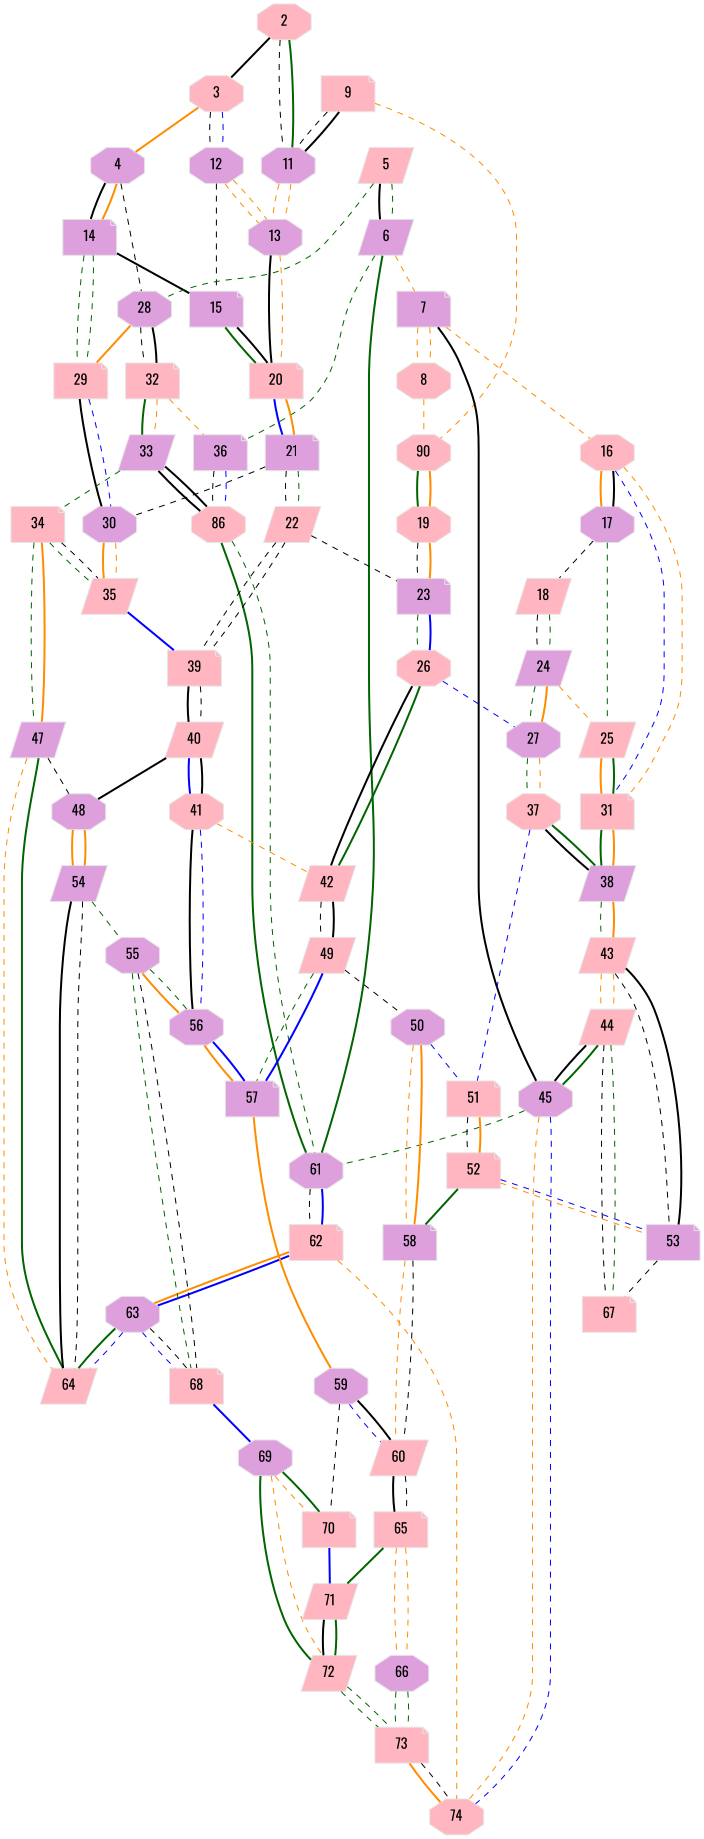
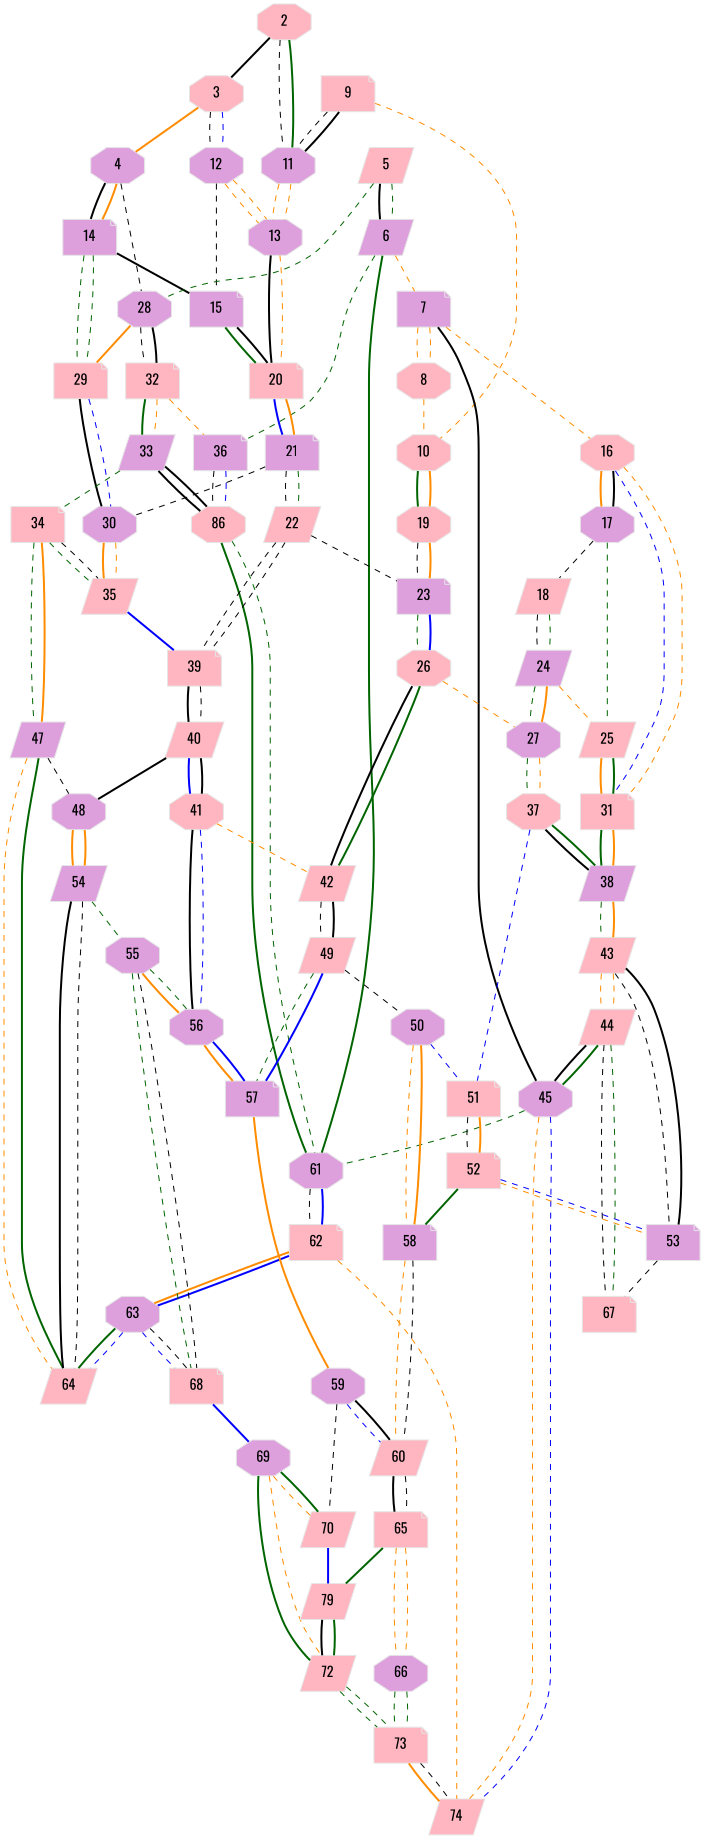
(424, 453) -> (424, 453)
(472, 700) -> (472, 700)
(329, 1530) -> (328, 1530)
(330, 1602) -> (328, 1602)
(457, 1817) -> (457, 1817)
